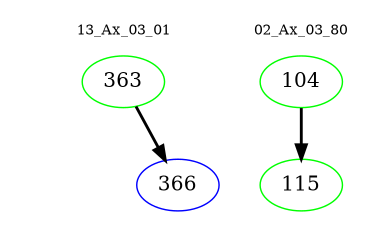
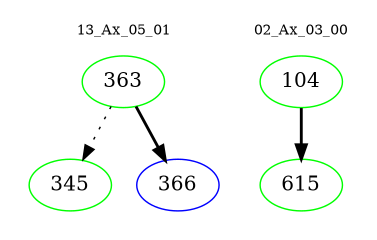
(124, 31) -> (124, 31)
(301, 31) -> (301, 31)
none -> (70, 185)
(301, 185) -> (301, 185)
